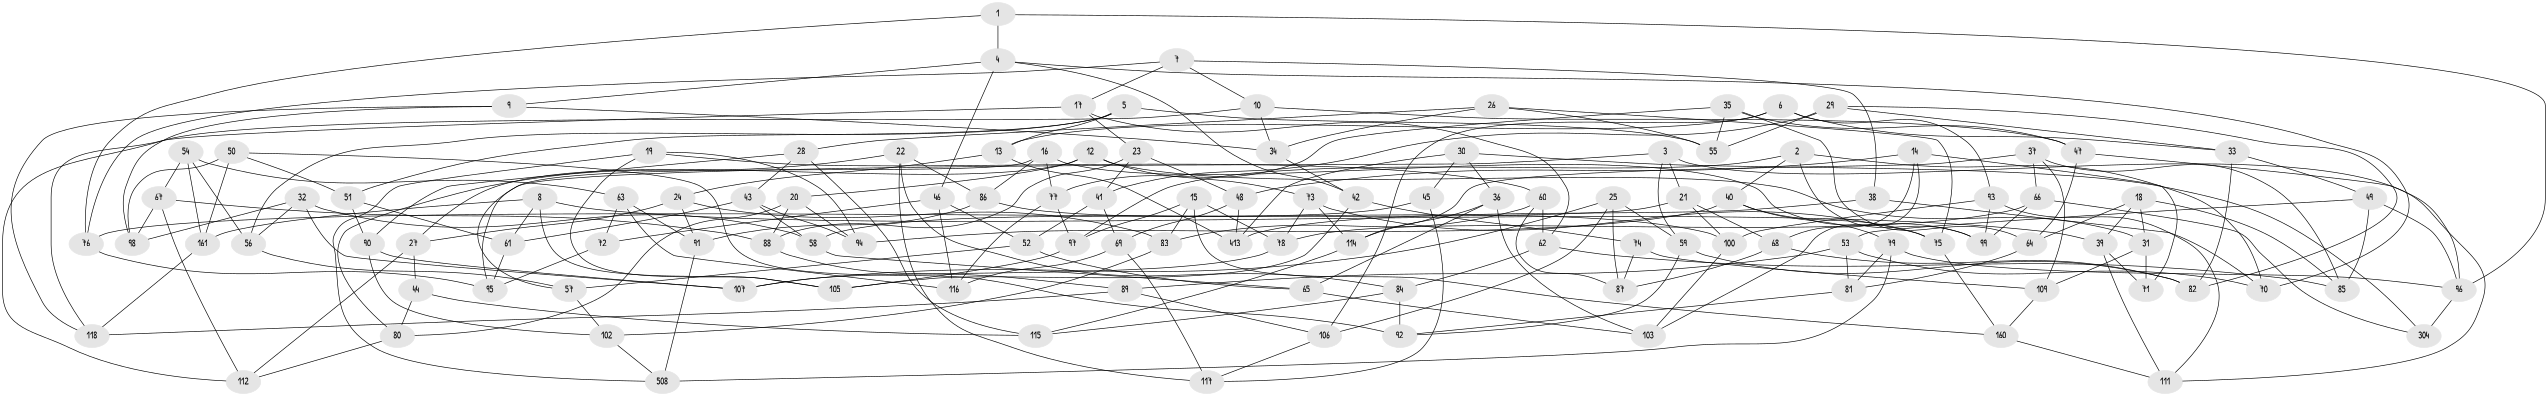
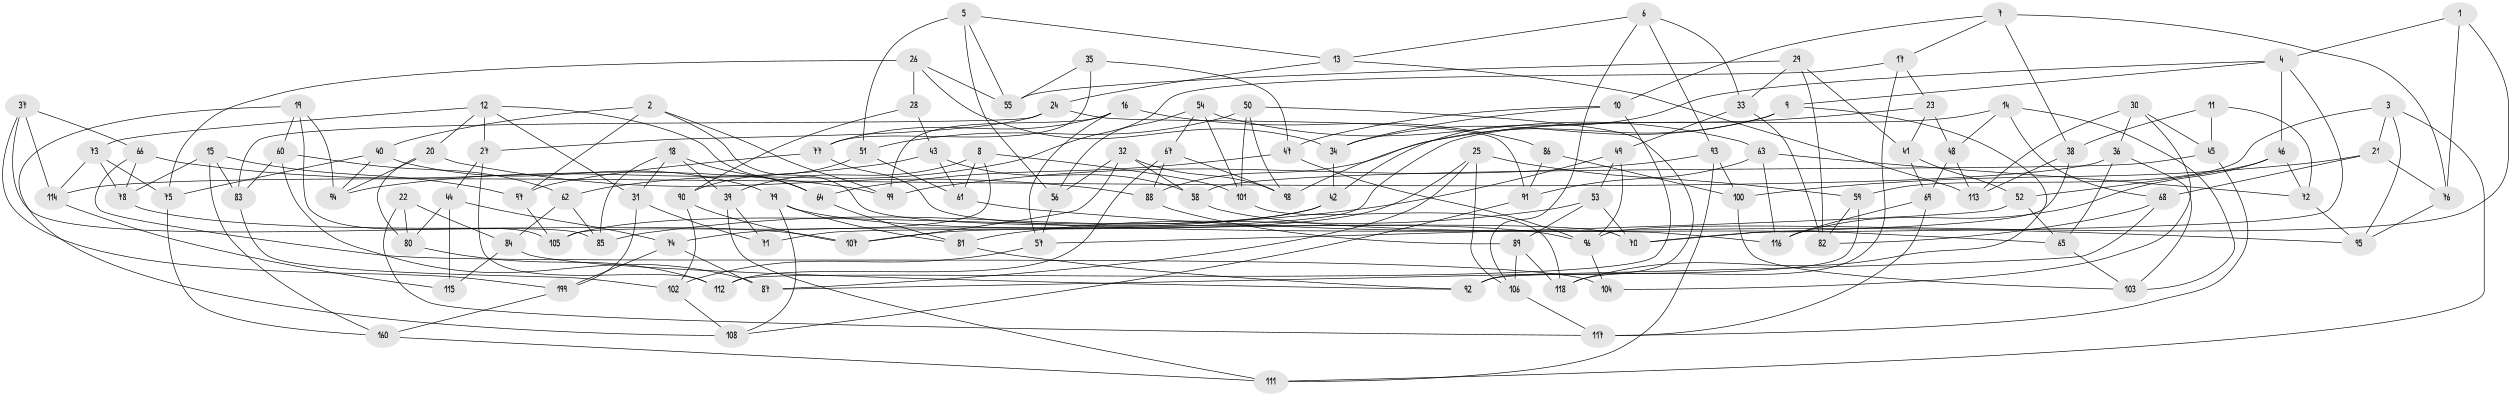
none -> (2211, 106)
(942, 175) -> none
(1838, 195) -> (661, 128)
none -> (560, 221)
(203, 244) -> (1242, 198)
(1235, 244) -> (1974, 198)
(903, 266) -> none
(2042, 290) -> (562, 290)
(2424, 336) -> (1606, 290)
(663, 382) -> (732, 336)
